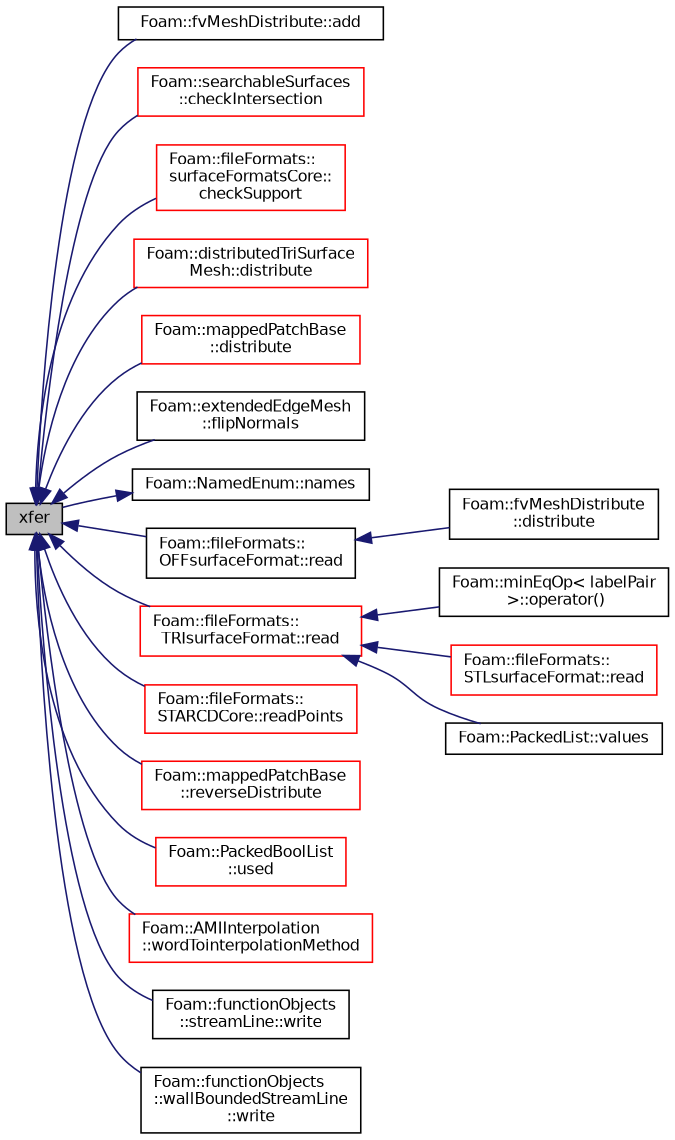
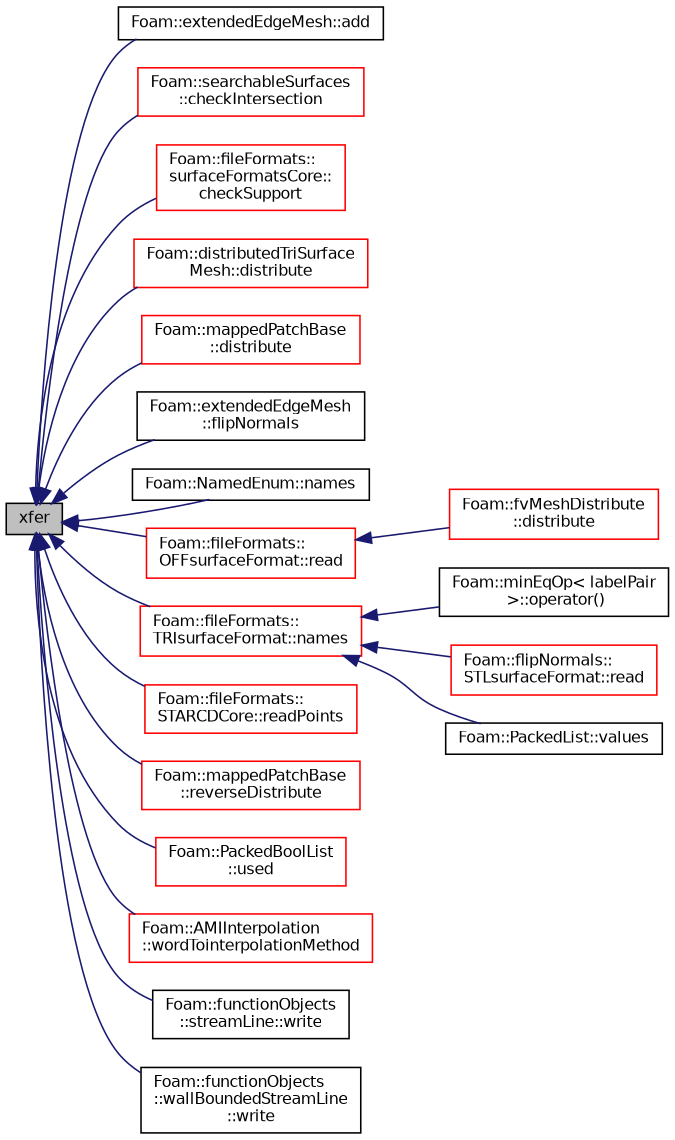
(251, 23) -> (251, 23)
(89, 501) -> (144, 512)
(554, 514) -> (554, 514)
(251, 553) -> (251, 553)
(251, 631) -> (251, 631)
(554, 670) -> (554, 670)
